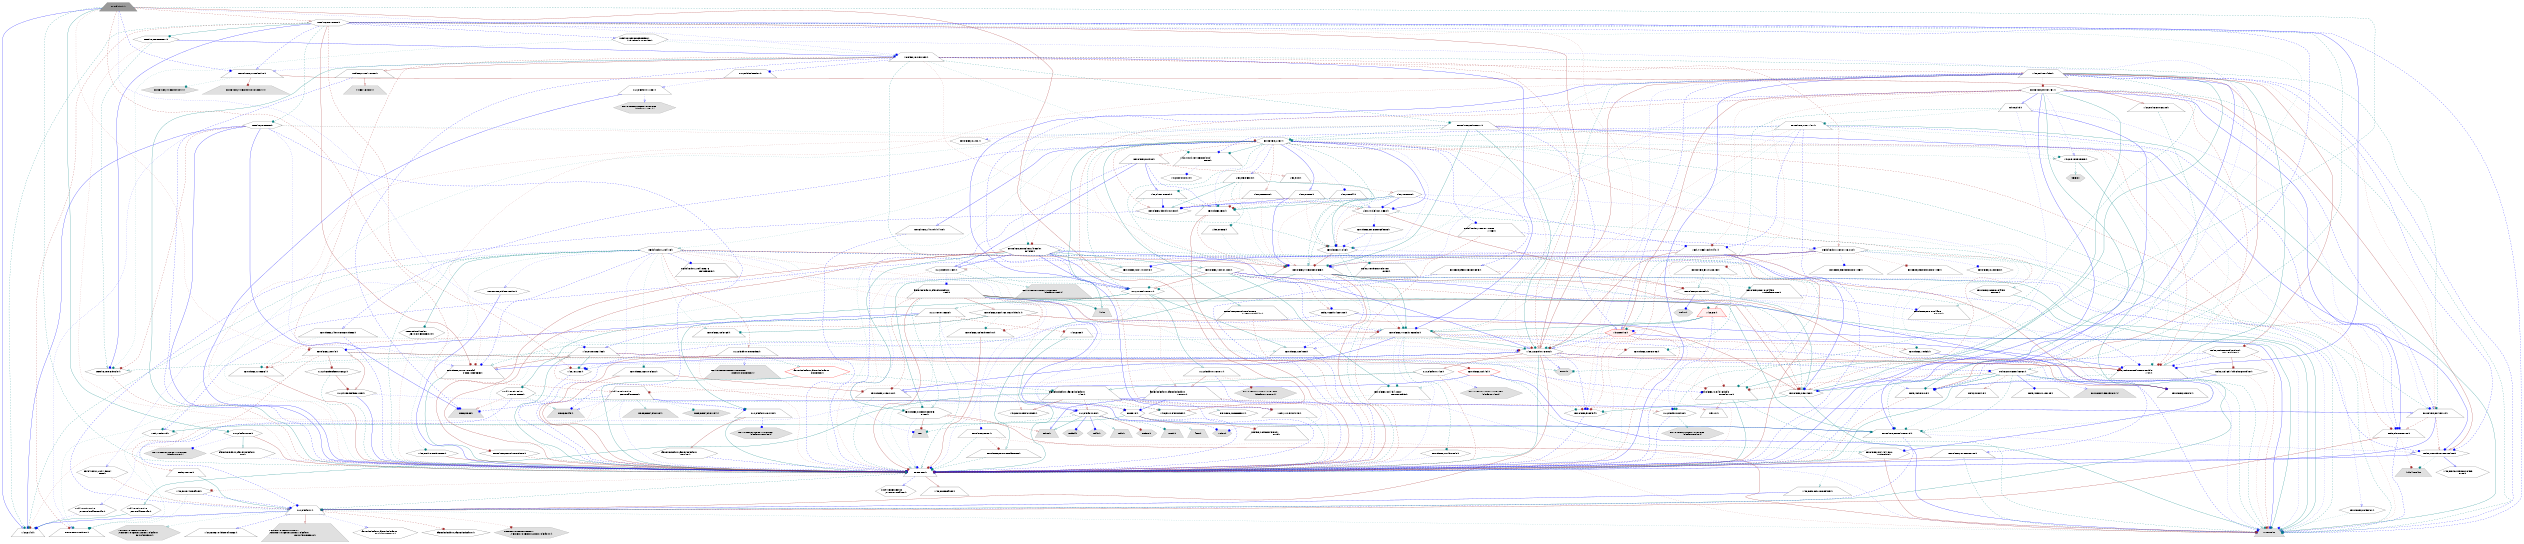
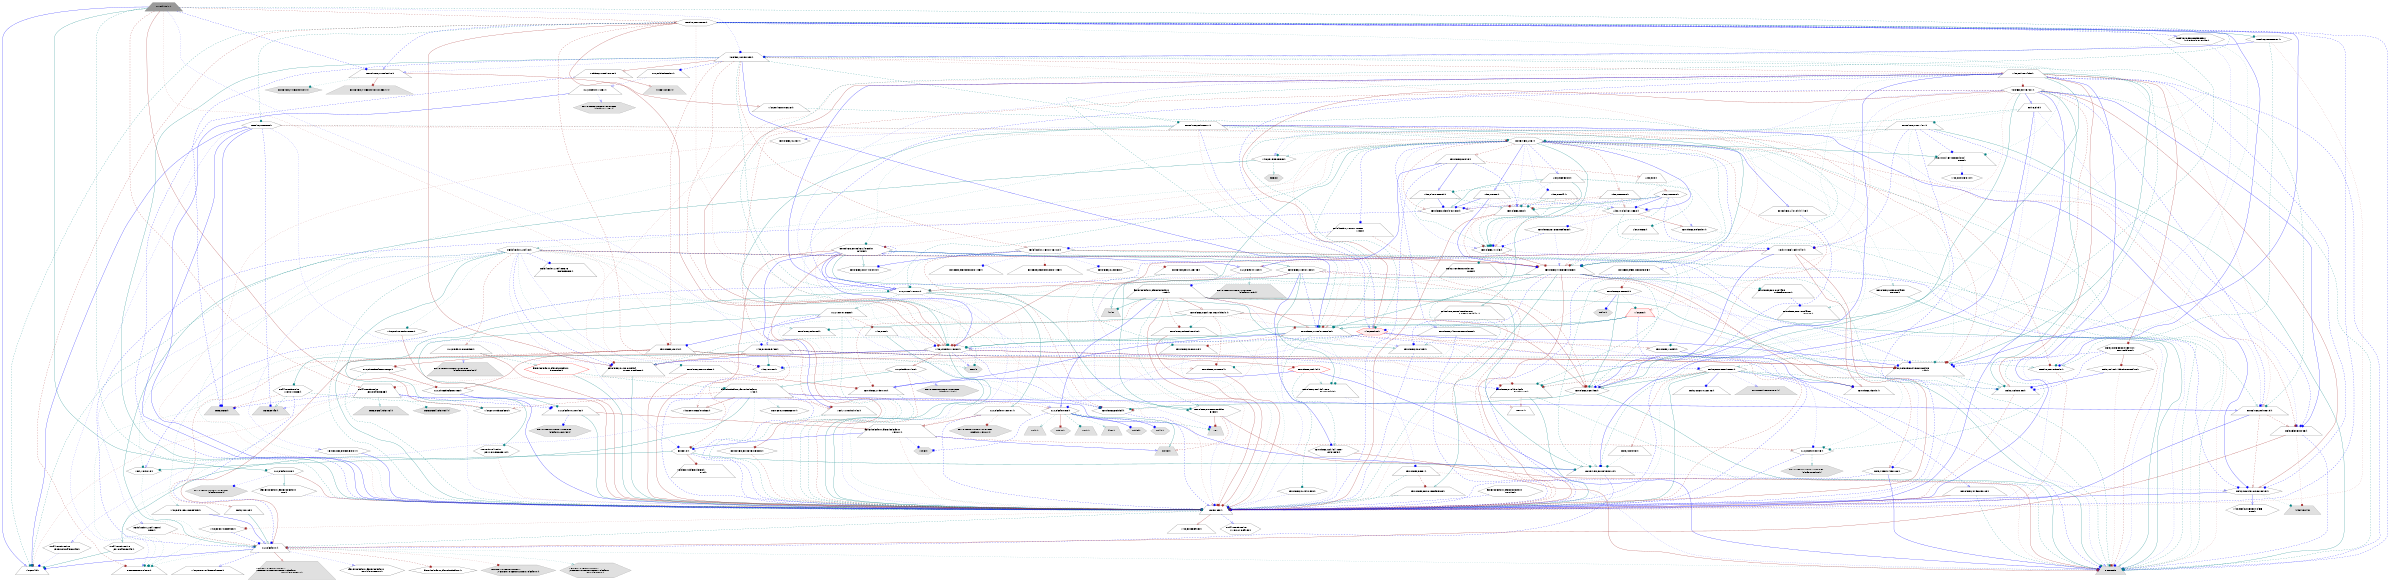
(2043, 90) -> (2023, 90)
(1510, 250) -> (1659, 220)
(717, 429) -> (731, 421)
